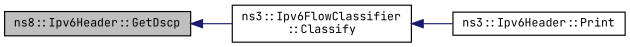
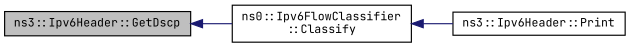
(98, 24) -> (98, 24)
(322, 24) -> (322, 24)
